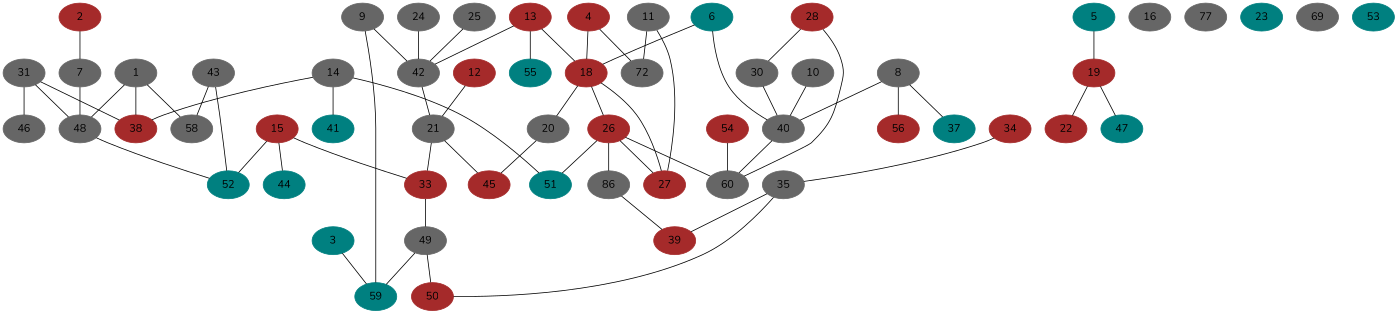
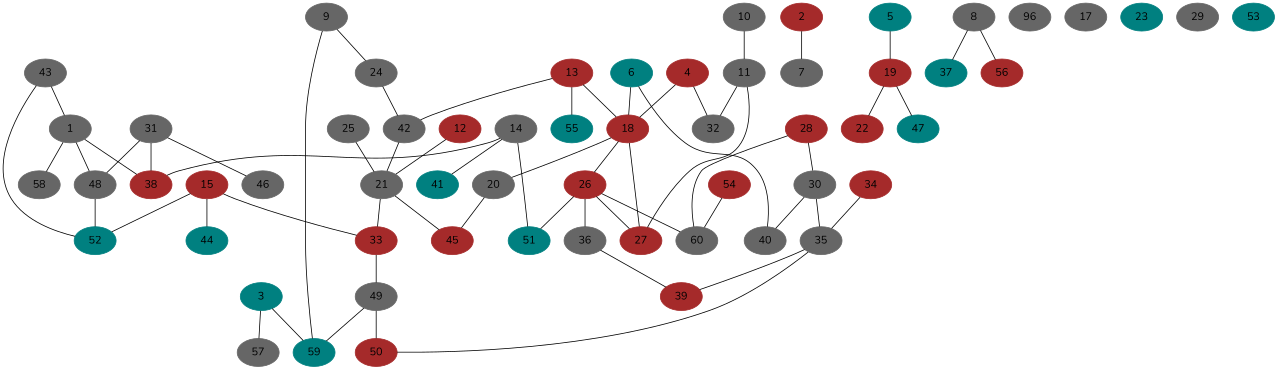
(1150, 17) -> (1030, 17)
(1206, 17) -> (1086, 17)
(1318, 17) -> (1198, 17)
(390, 45) -> (351, 45)
(447, 45) -> (363, 153)
(642, 73) -> (713, 129)
(80, 95) -> none
(204, 97) -> (58, 101)
(843, 100) -> none
(798, 101) -> (744, 45)
(756, 157) -> none
(609, 185) -> (585, 241)
none -> (818, 213)
none -> (258, 352)
